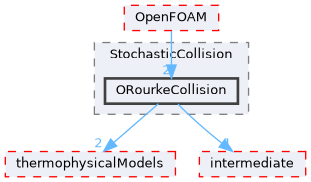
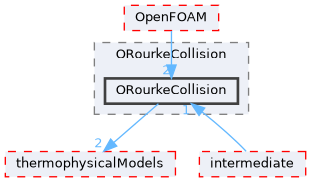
(171, 55) -> (171, 55)
(199, 124) -> (225, 131)
